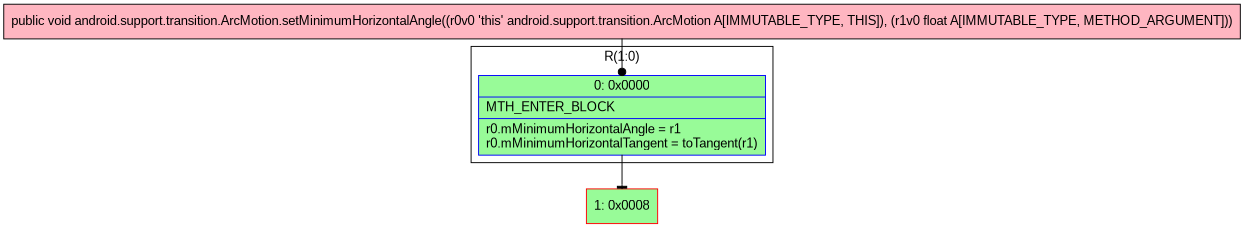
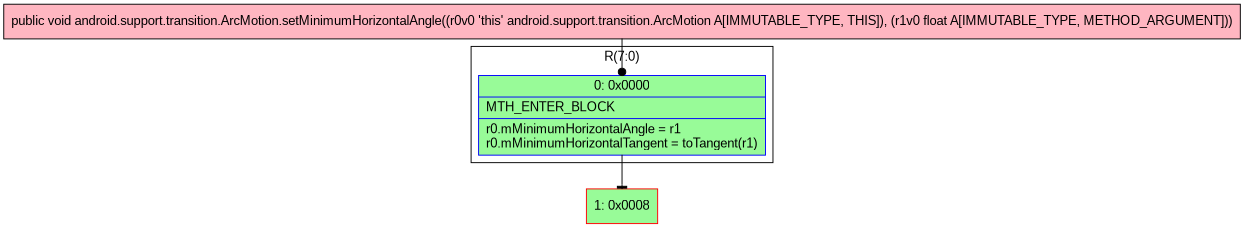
(622, 57) -> (622, 57)
